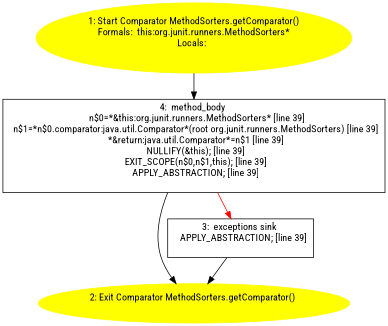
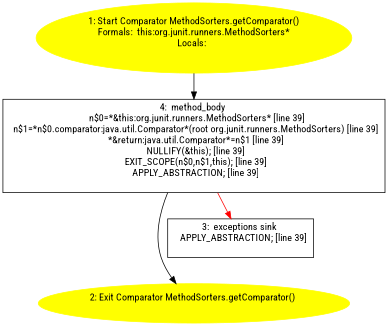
(220, 268) -> none
